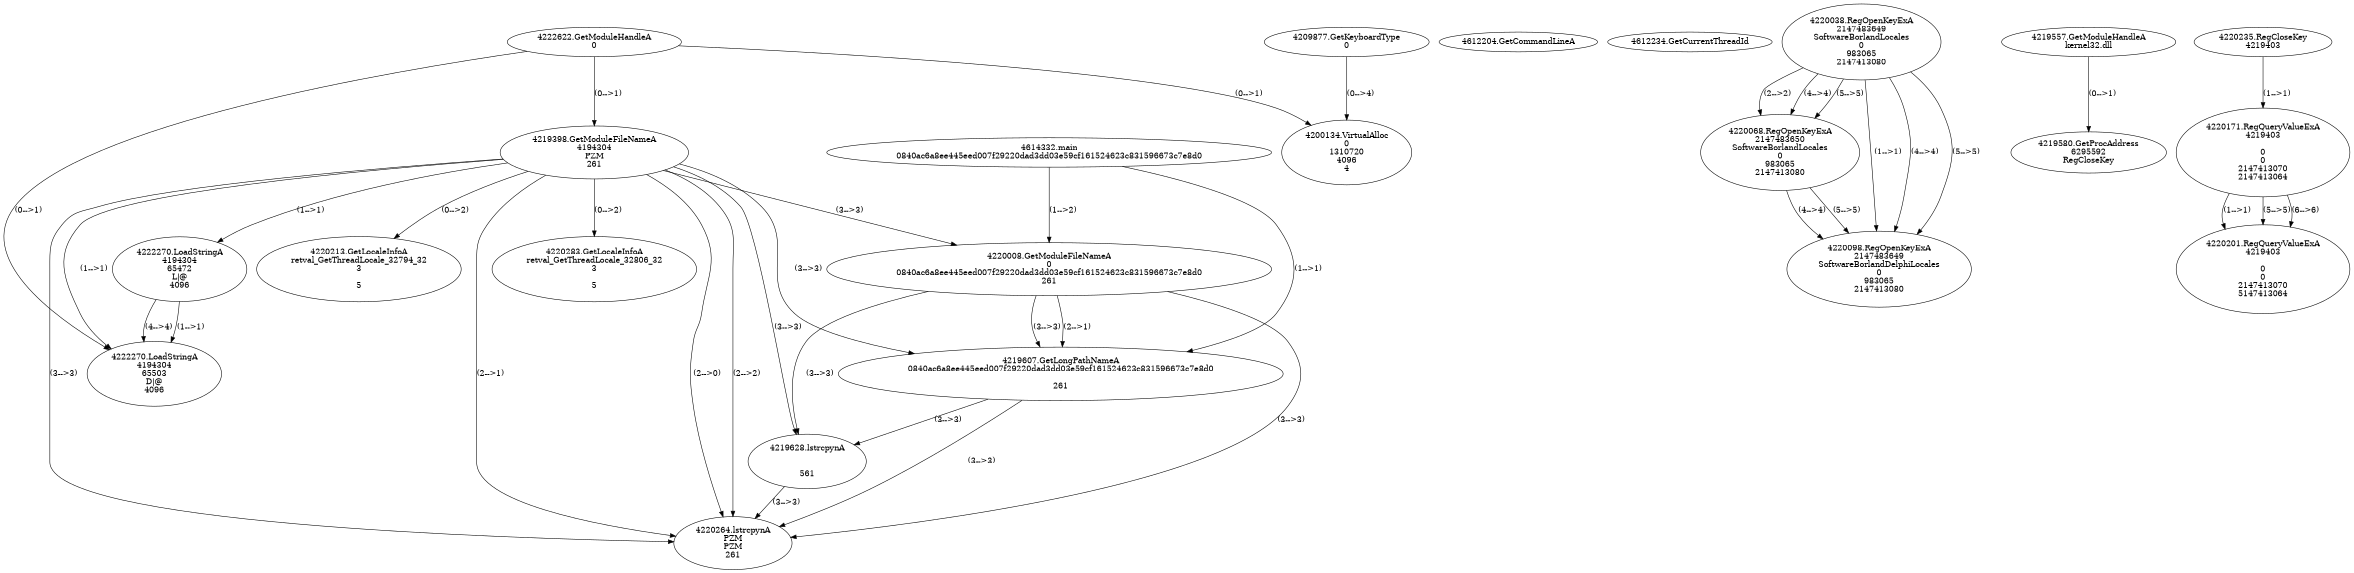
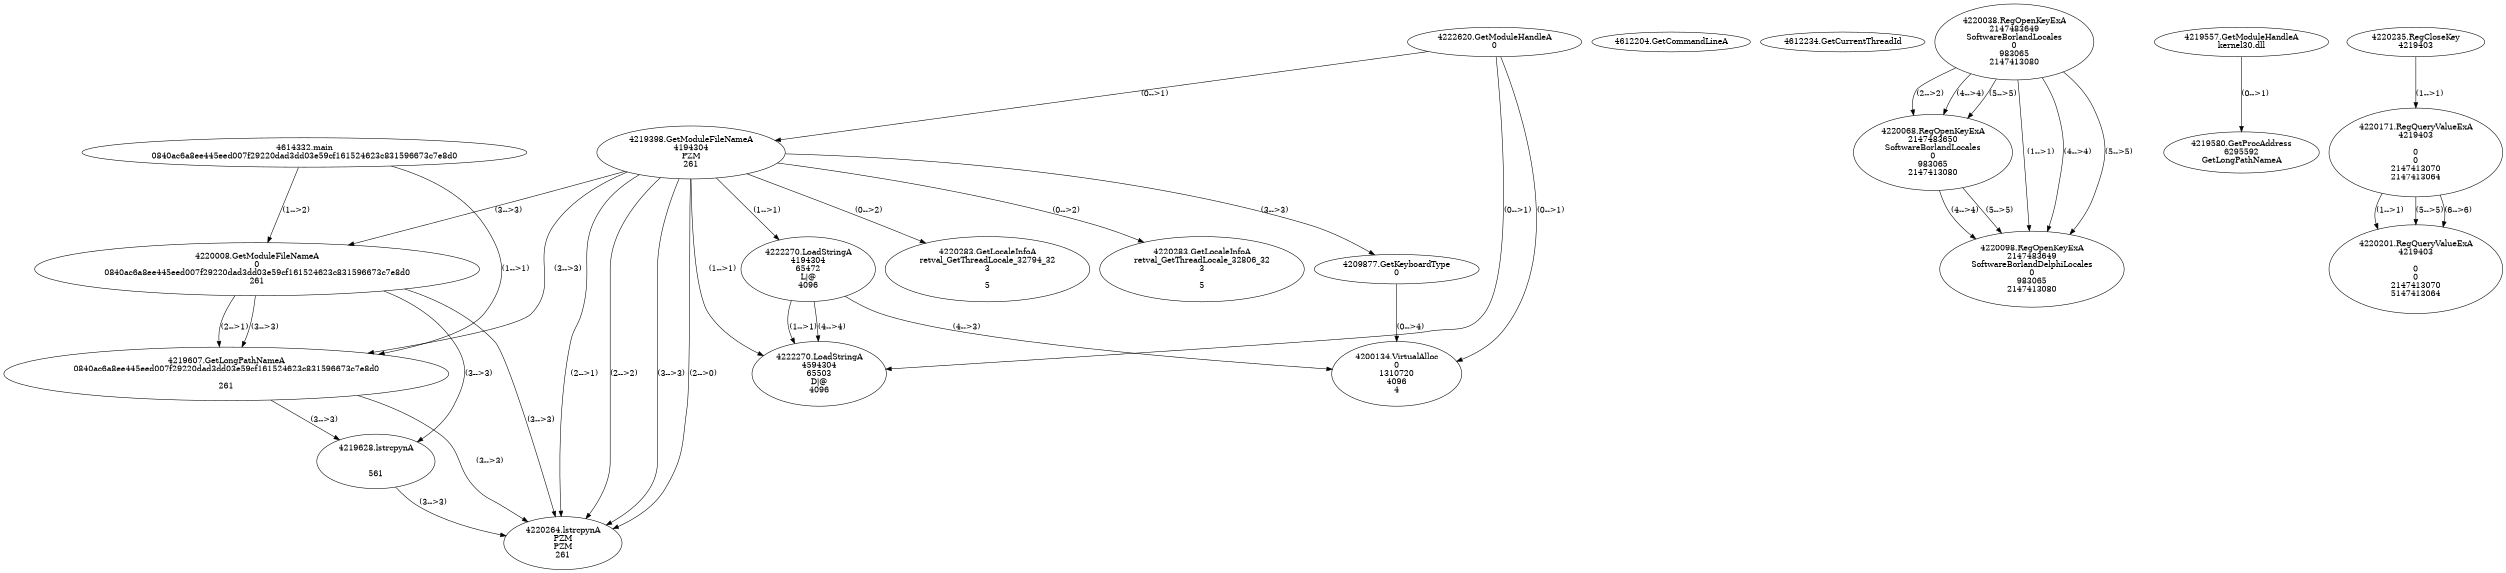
(594, 42) -> (1495, 42)
(2089, 42) -> (2242, 42)
(2089, 152) -> (2242, 152)
(359, 269) -> (988, 269)
(763, 278) -> (1082, 178)
none -> (1083, 348)
(154, 374) -> (819, 374)
